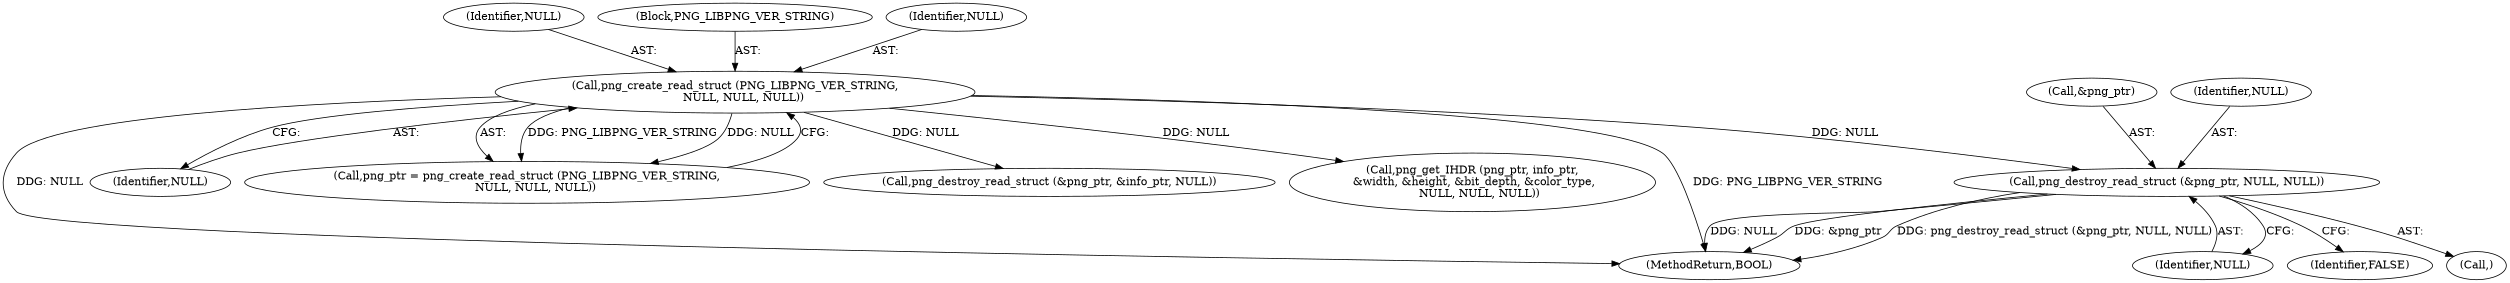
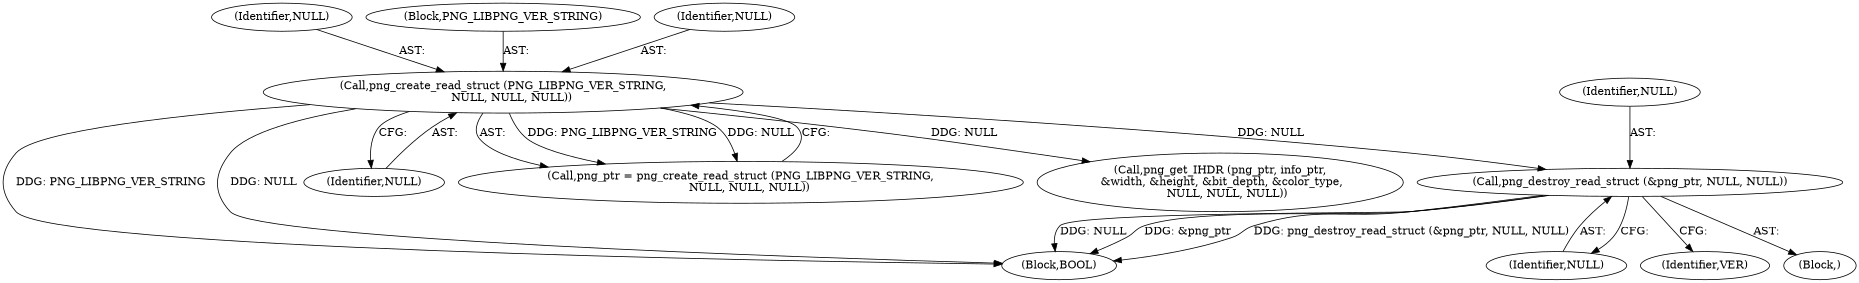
(2092, 92) -> none
(1049, 182) -> none
(1709, 266) -> (1059, 266)
(2360, 266) -> (1705, 266)
(2476, 266) -> (1820, 266)
